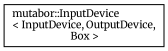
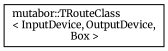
(84, 26) -> (84, 26)
